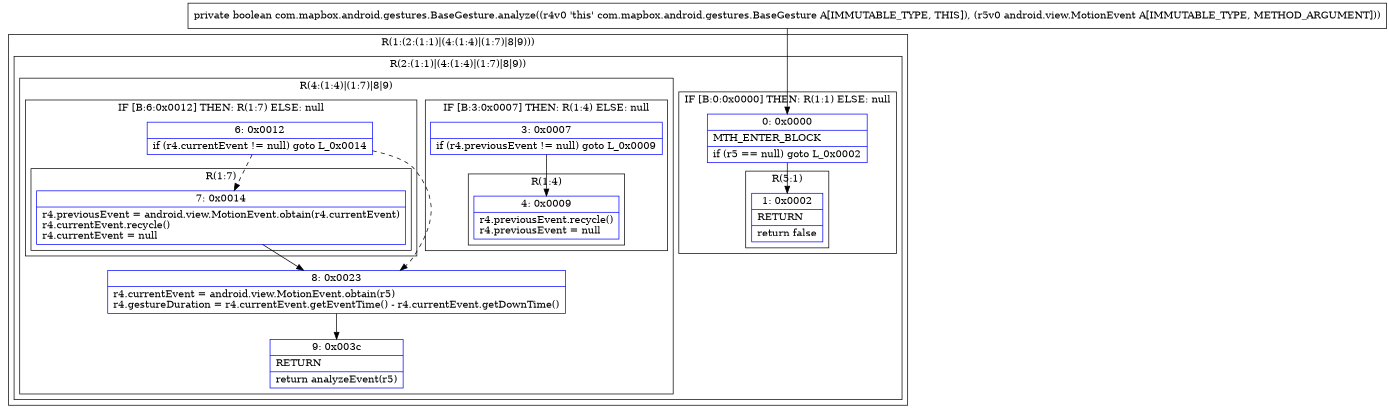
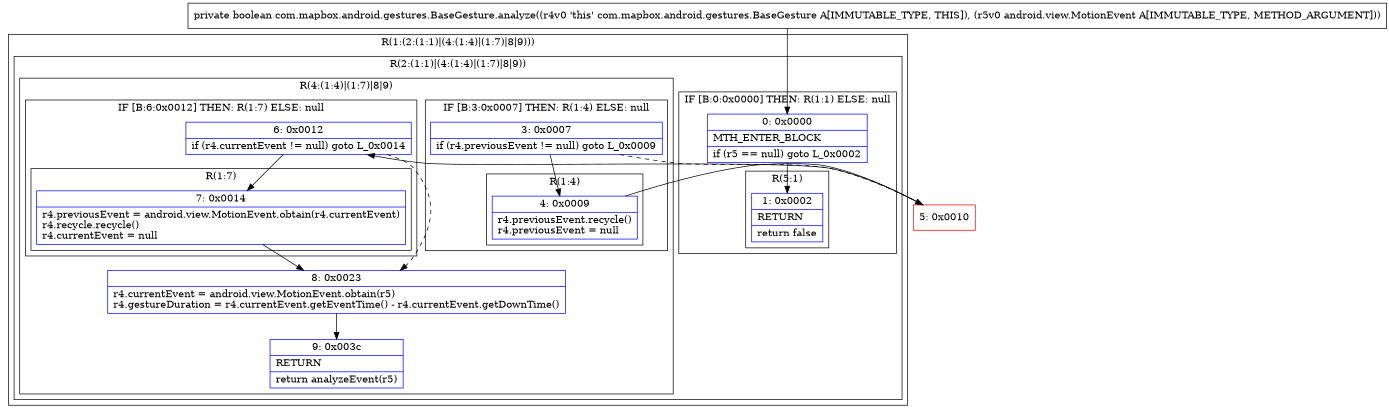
(243, 173) -> (265, 173)
none -> (944, 218)
(106, 225) -> (91, 225)
